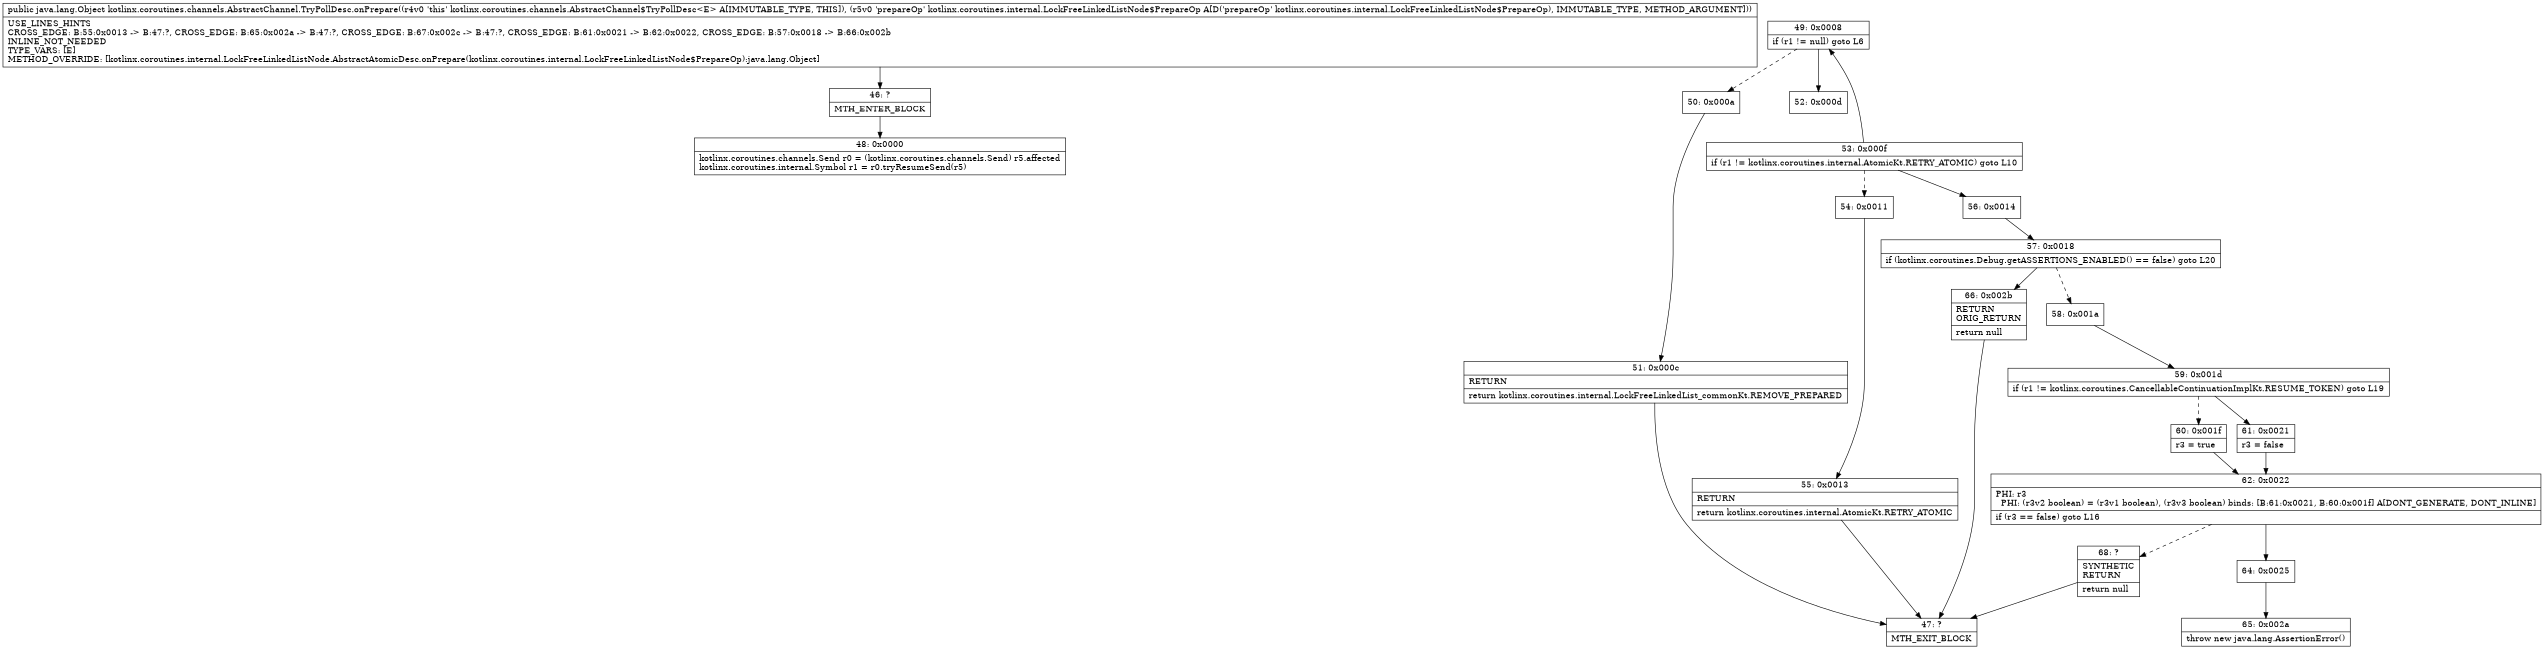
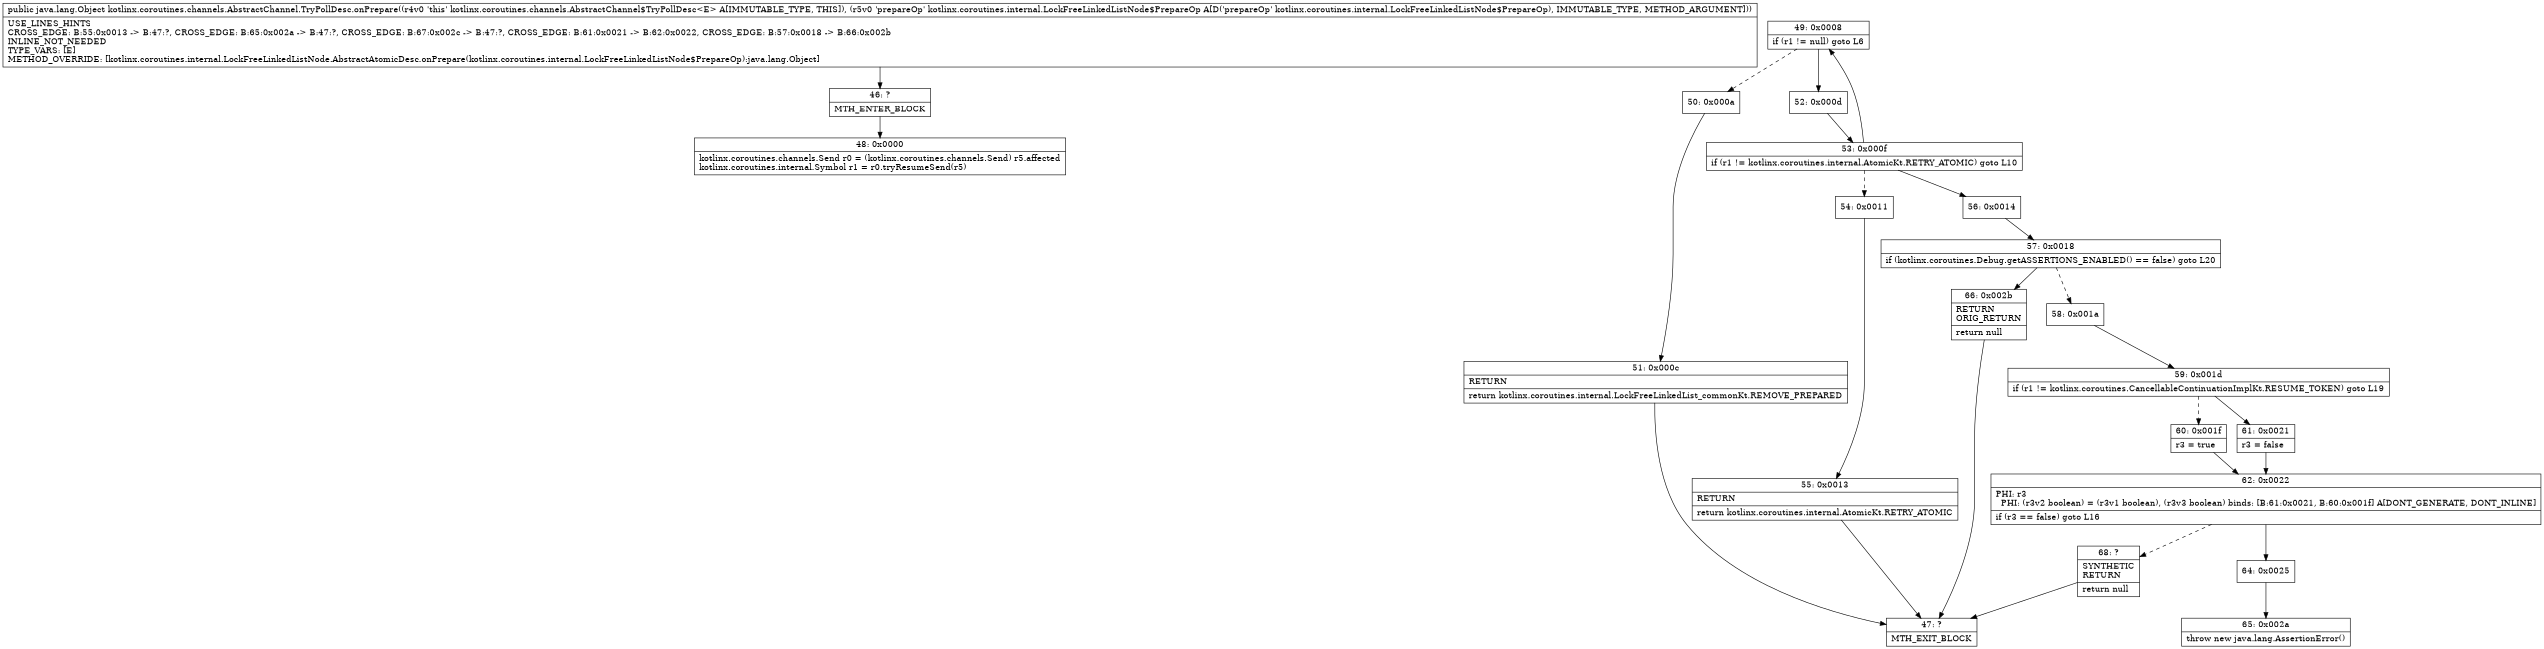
none -> (1838, 126)
